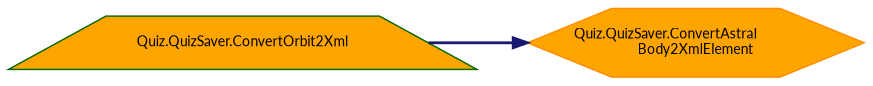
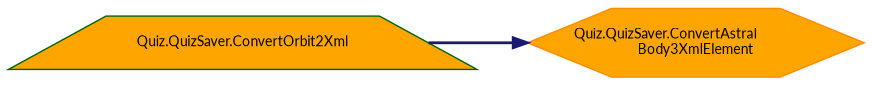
(696, 43) -> (696, 43)
